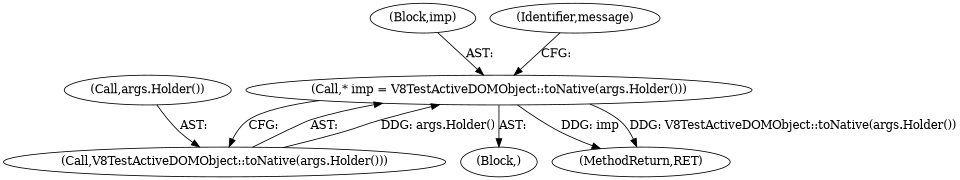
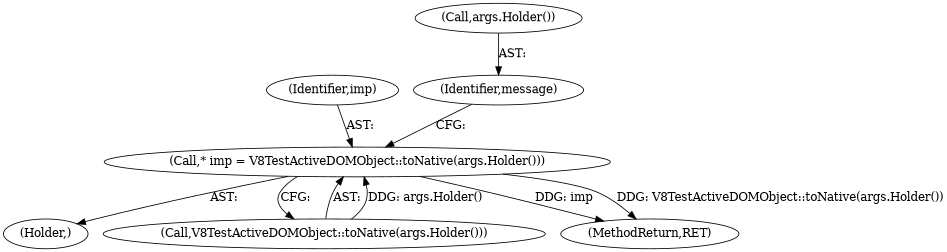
(423, 18) -> (332, 90)
(173, 125) -> (499, 50)
(499, 162) -> (46, 234)
